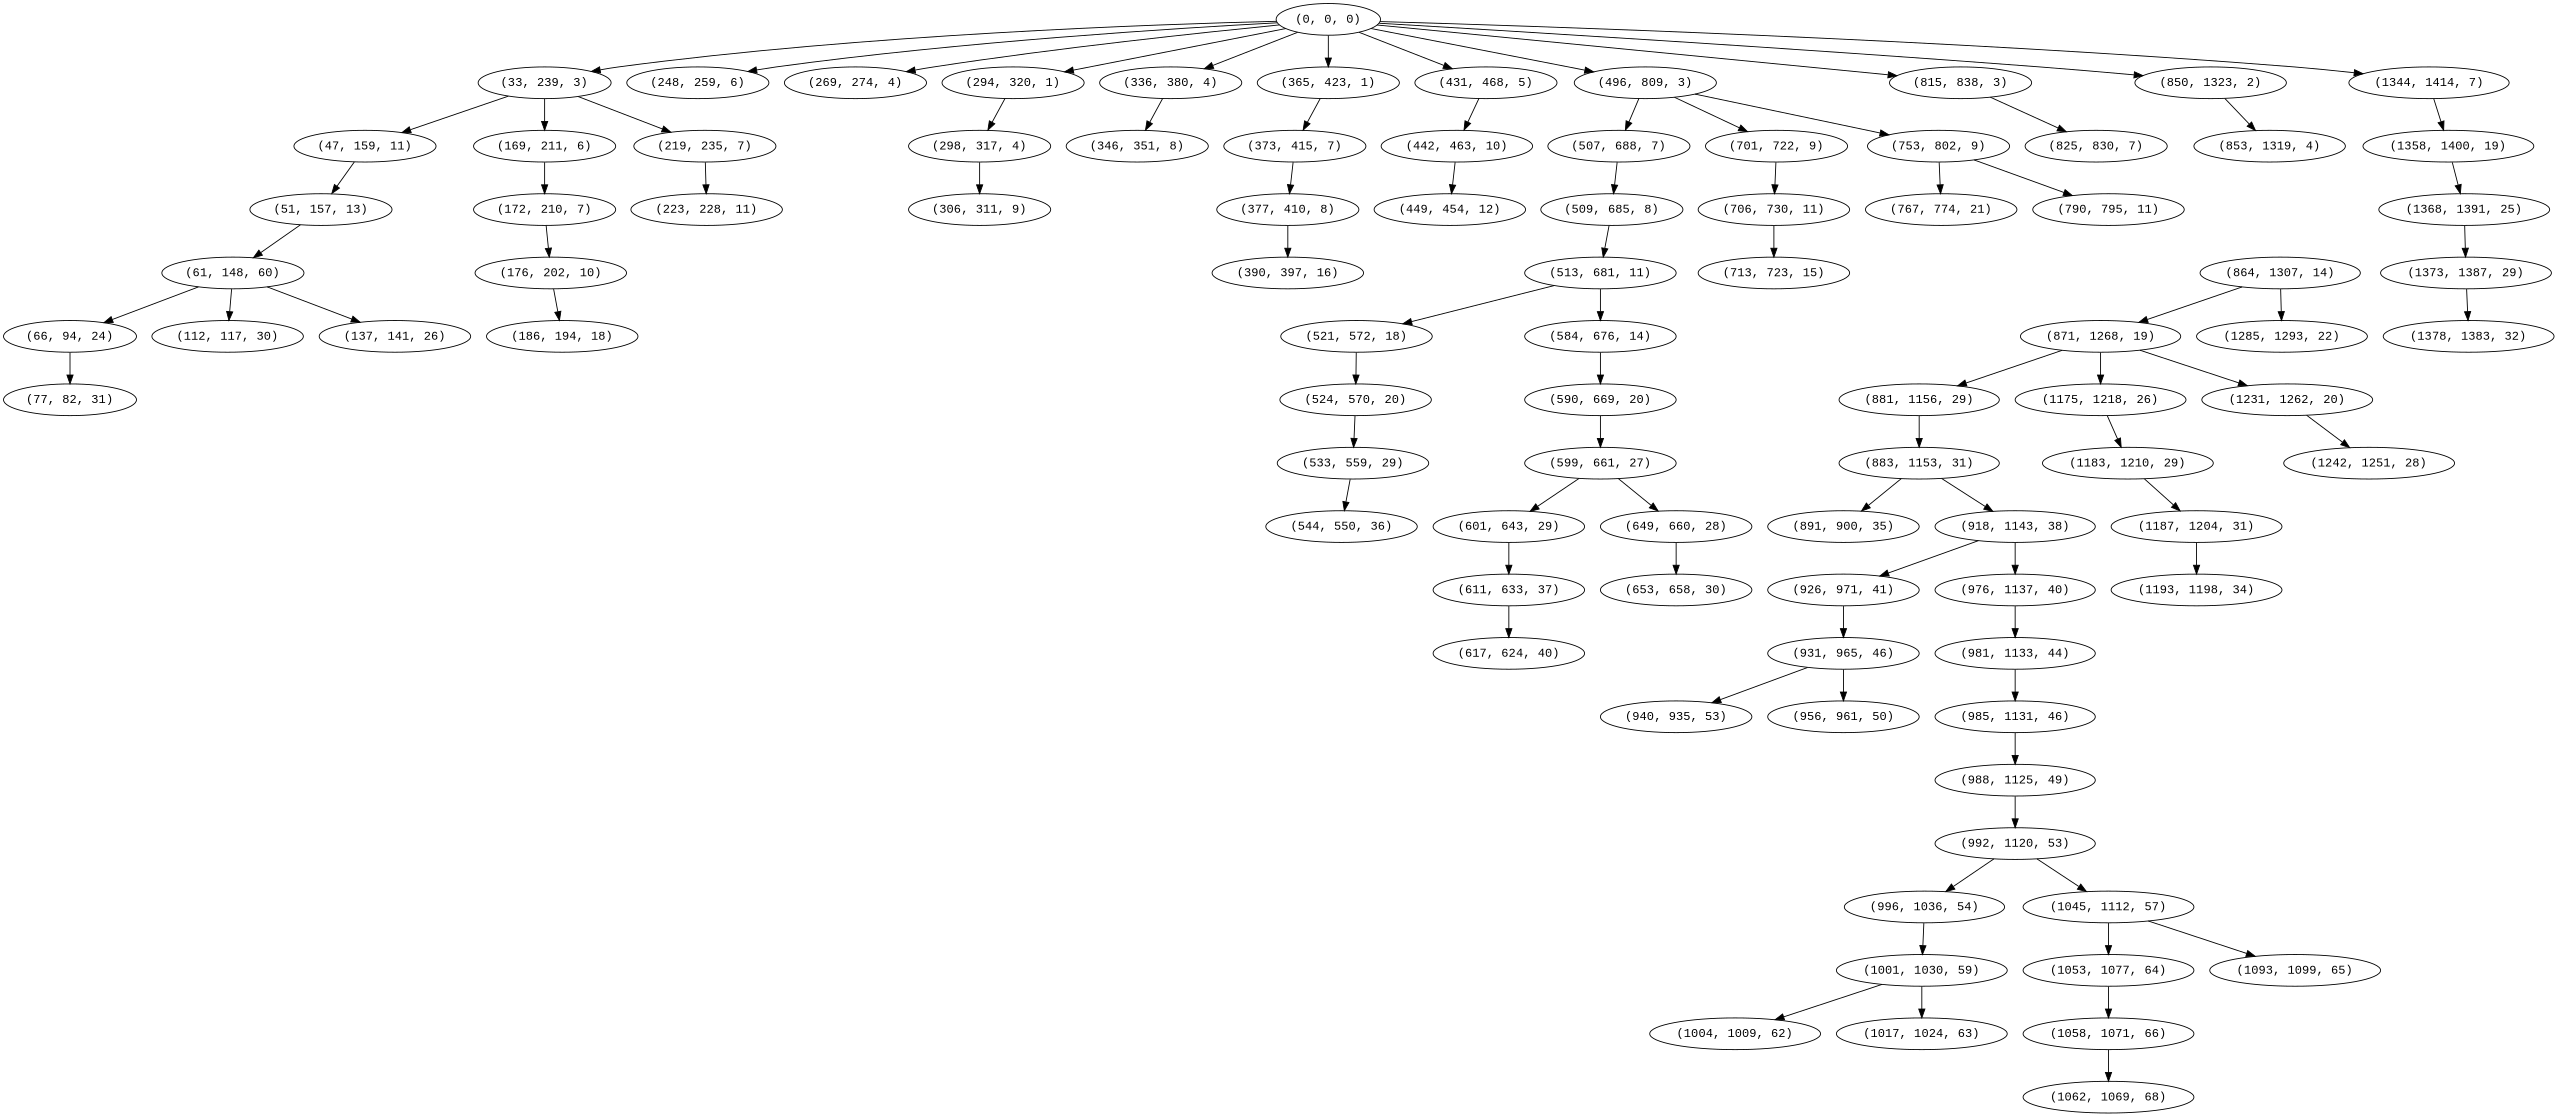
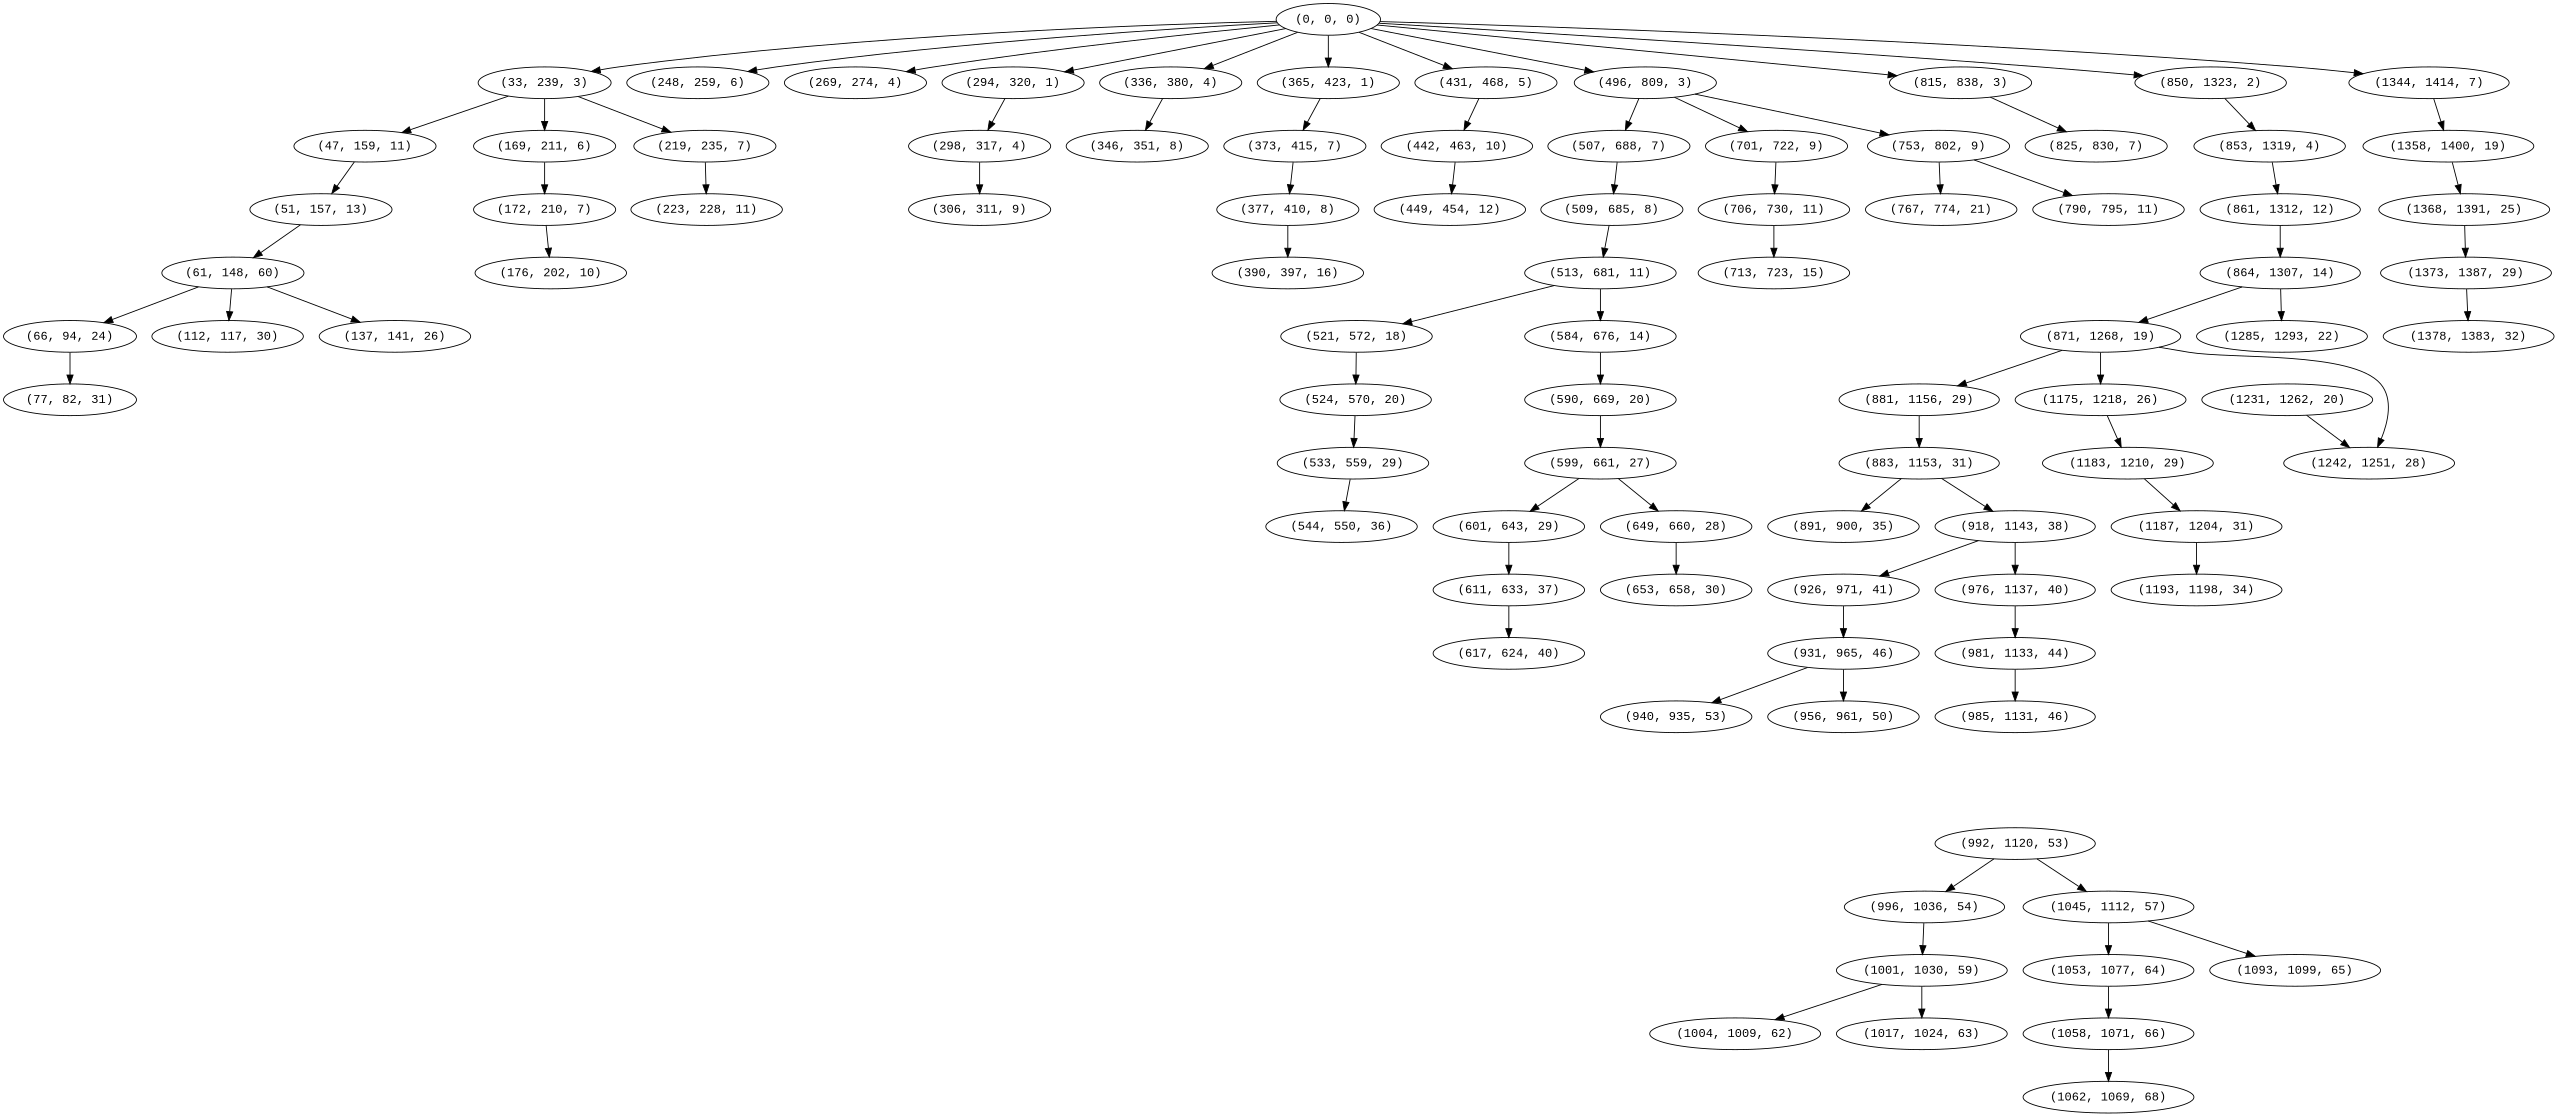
none -> (2280, 210)
(562, 336) -> none
(2189, 367) -> (2301, 359)
(2015, 780) -> none
